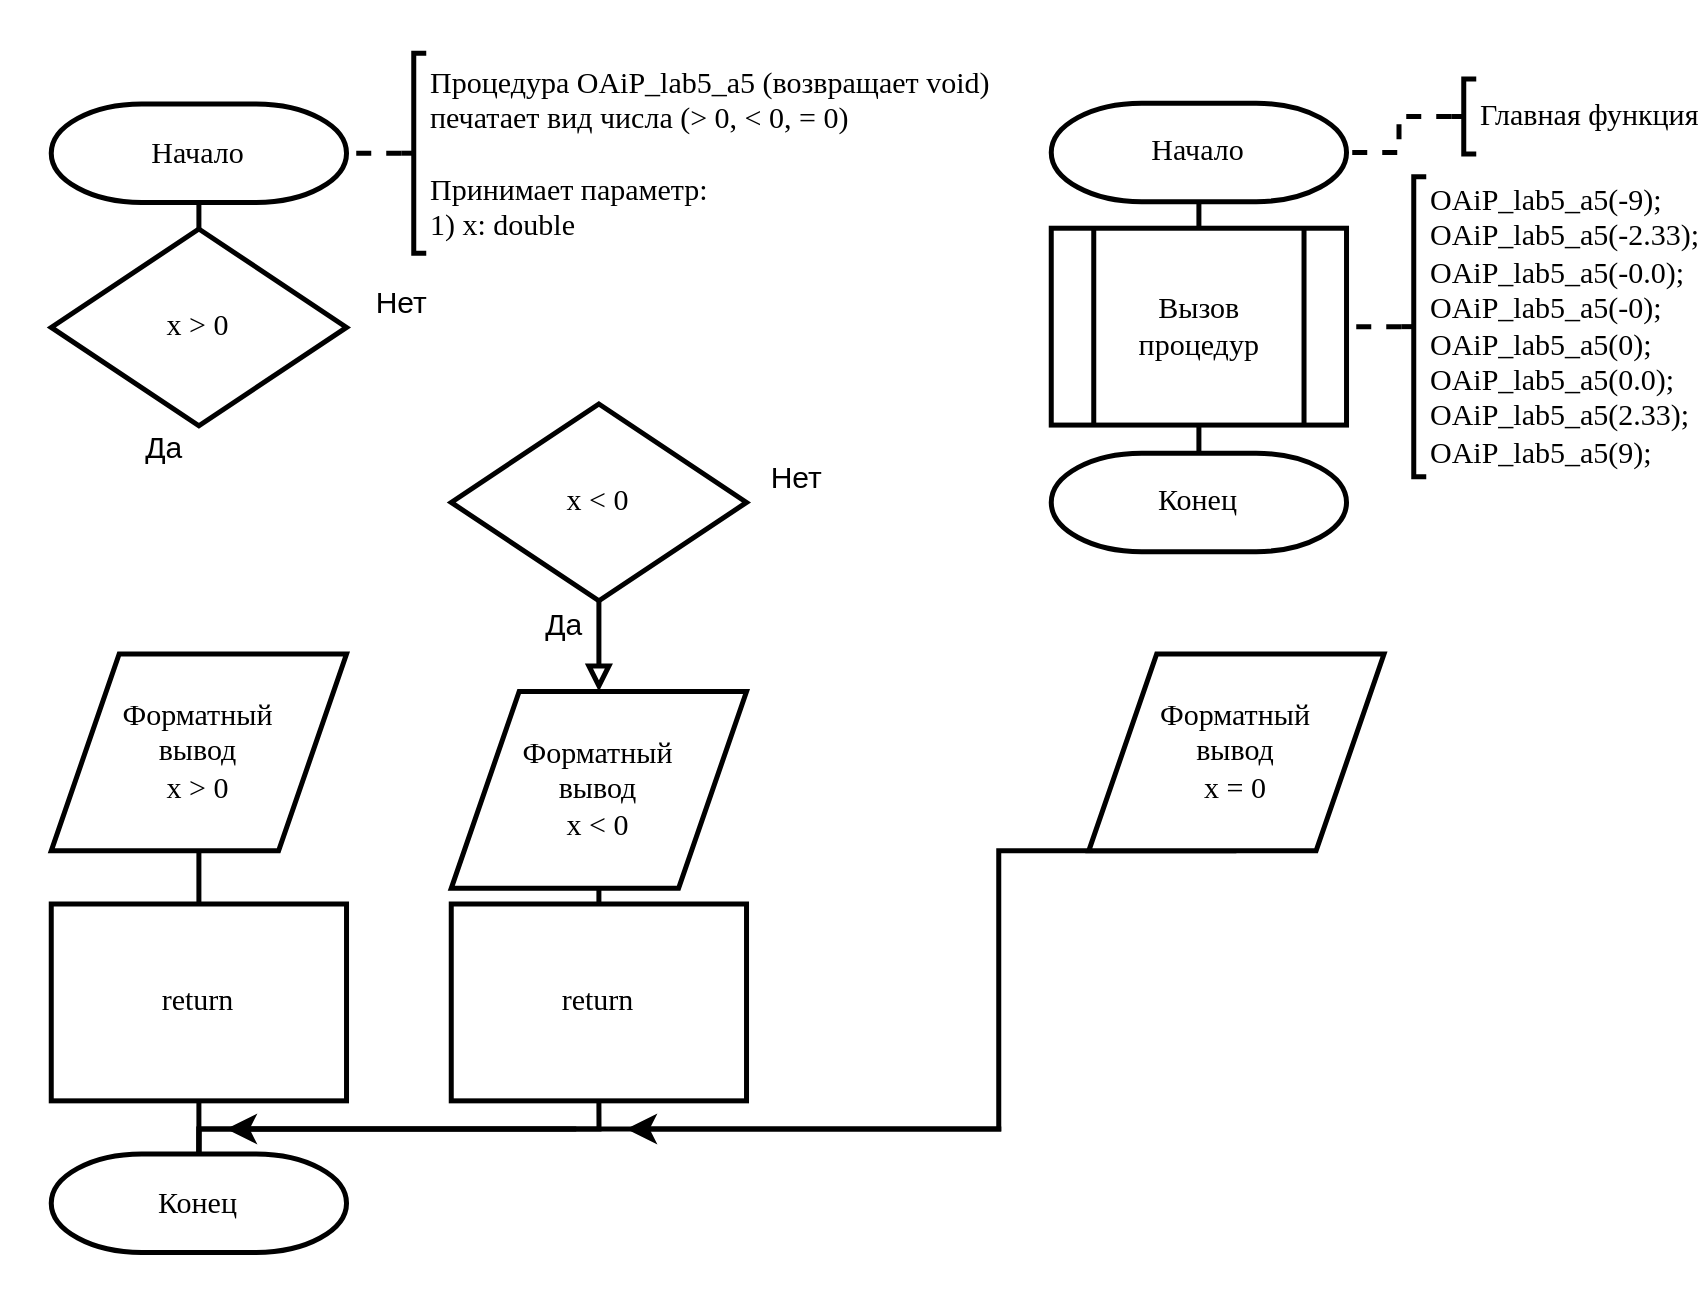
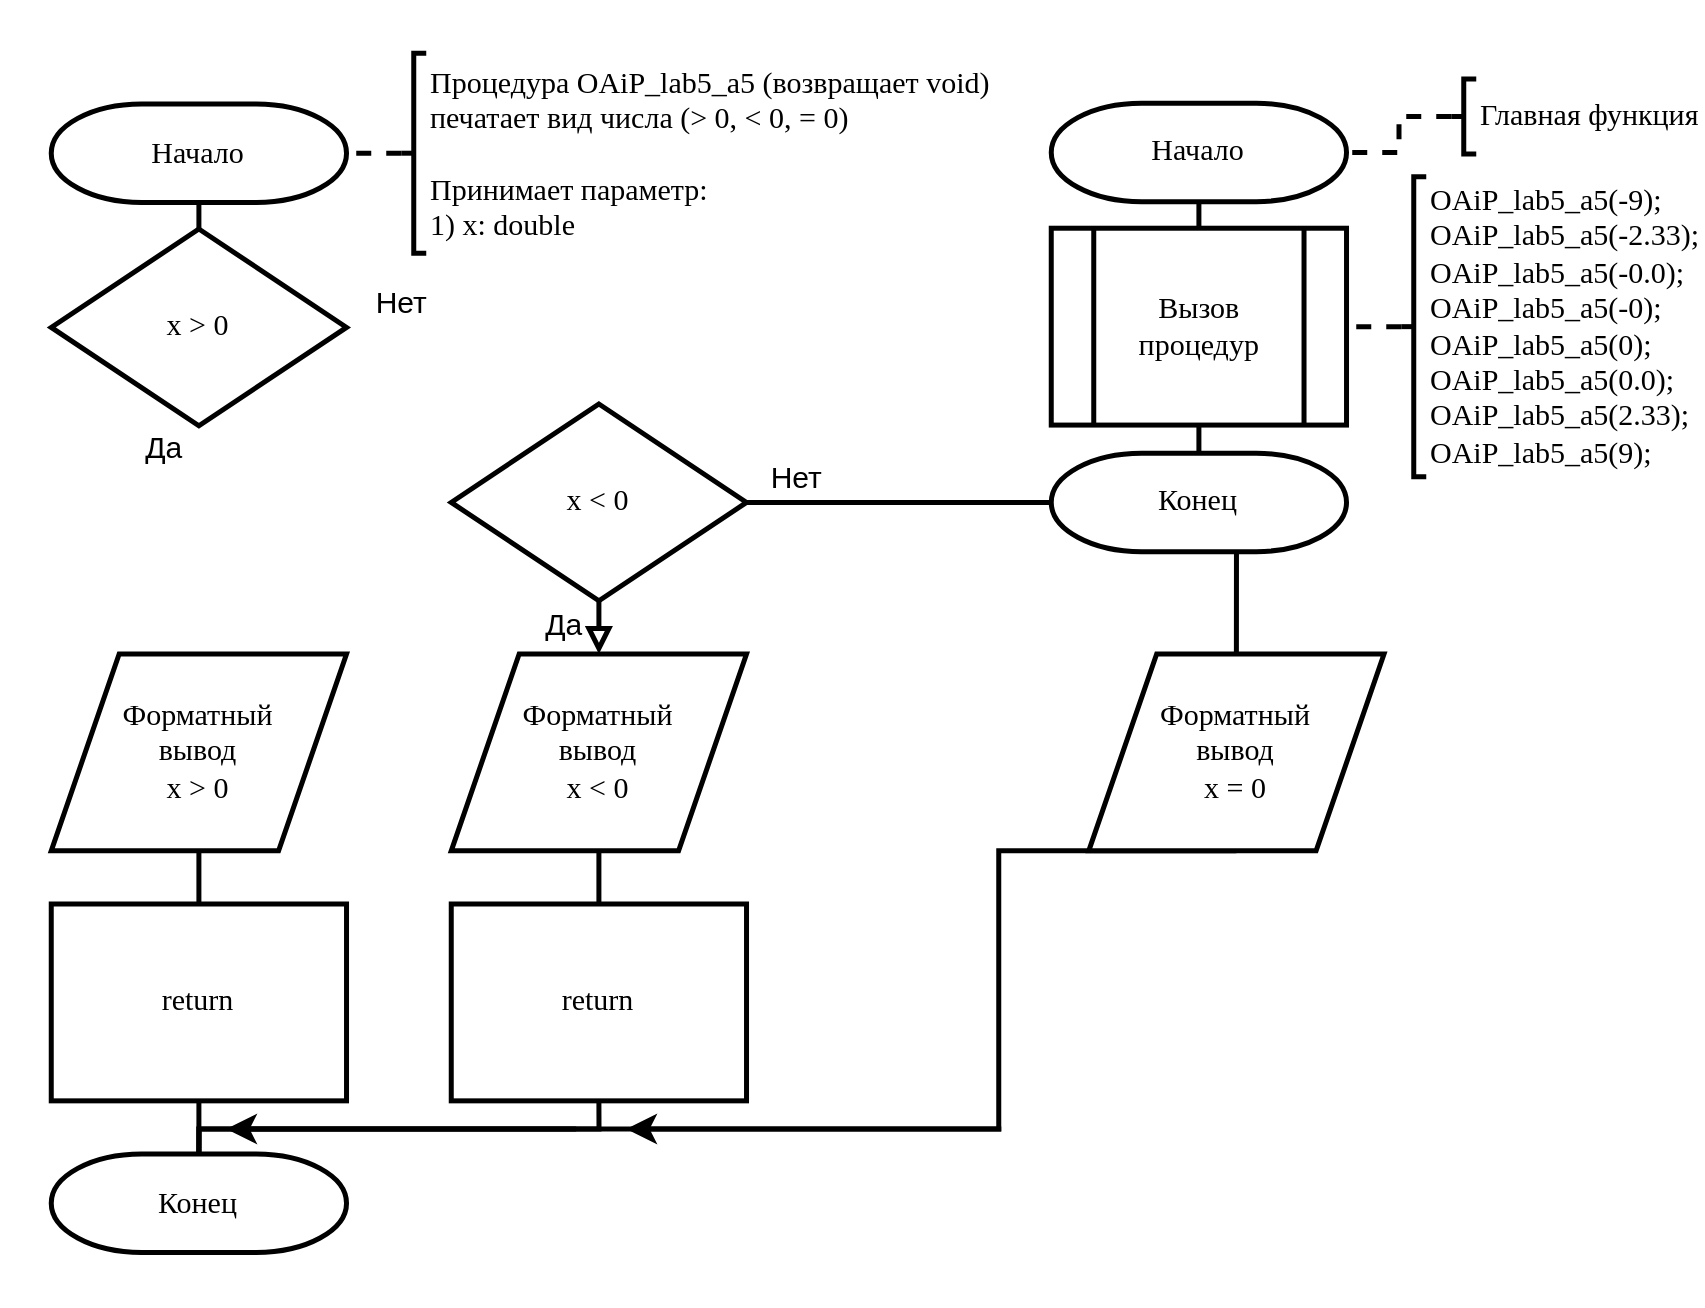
none -> (898, 502)
(599, 790) -> (599, 752)
